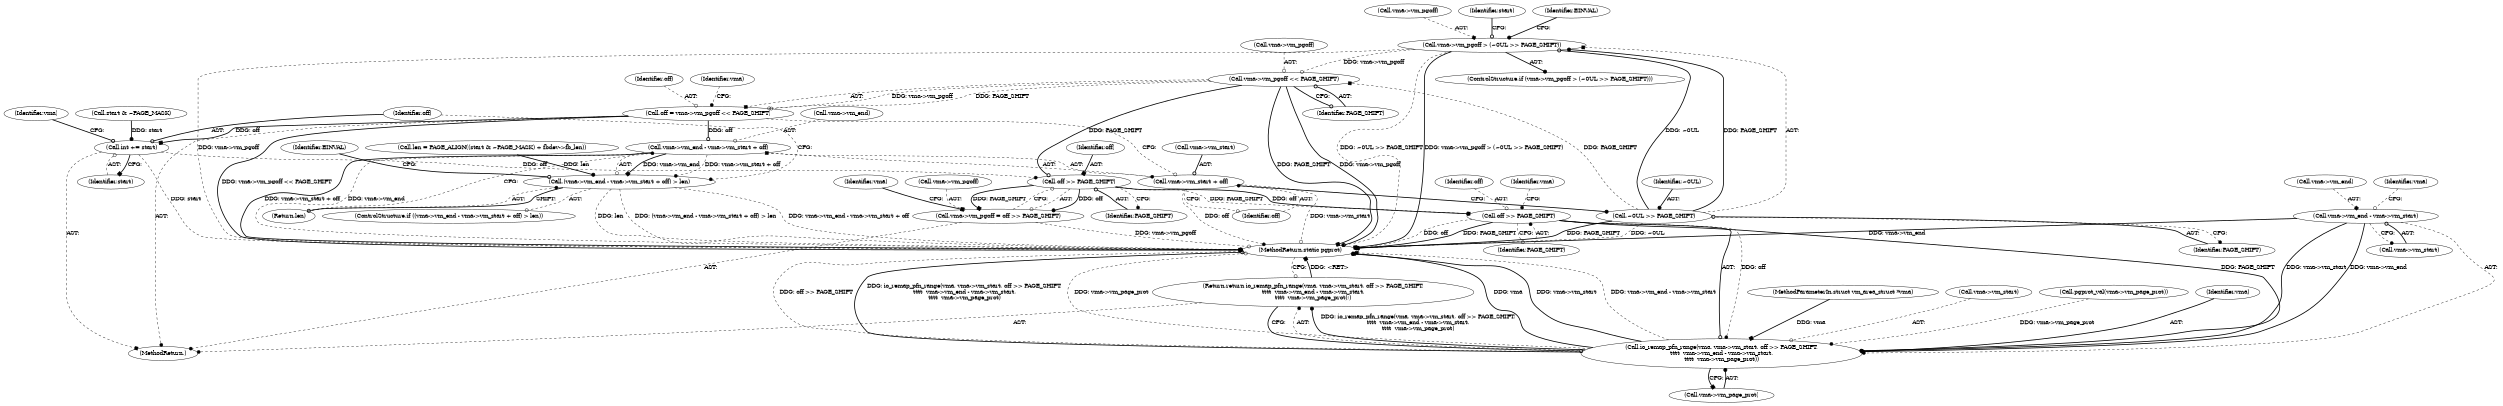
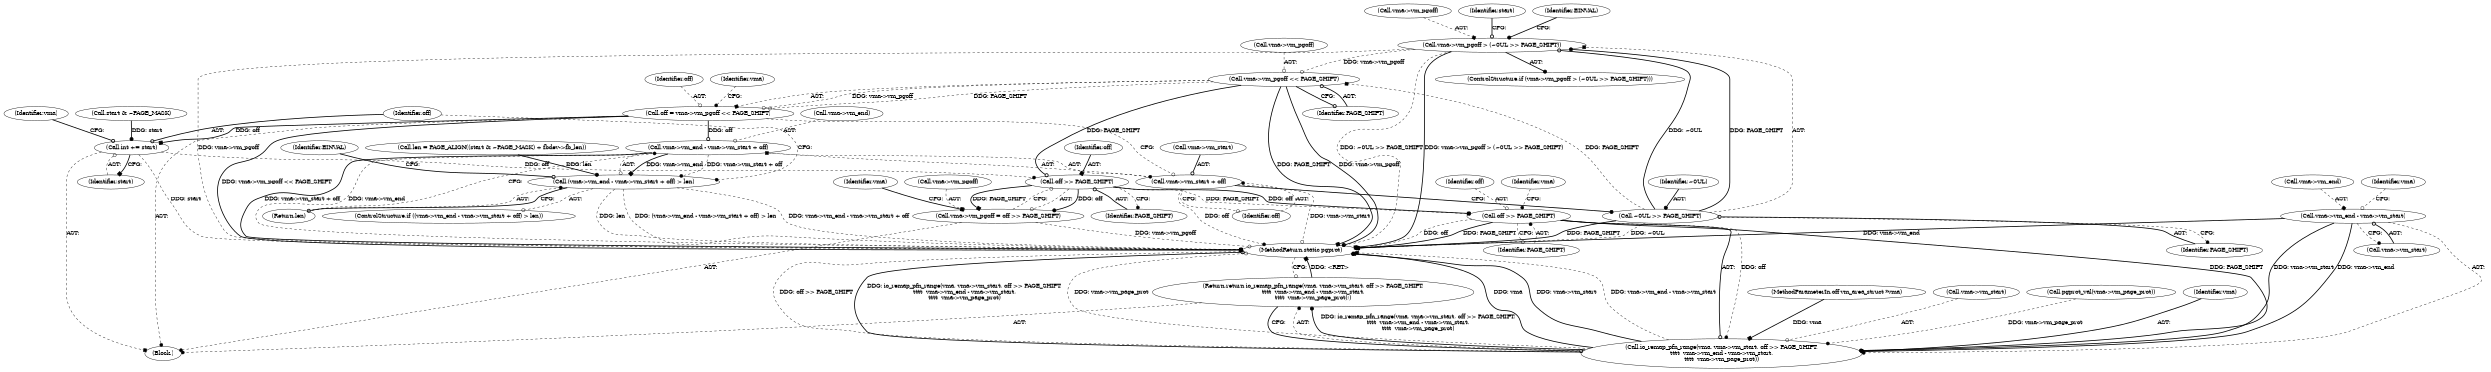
(547, 199) -> (548, 199)
(1843, 292) -> (1837, 292)
(163, 354) -> (163, 354)
(1722, 395) -> none
